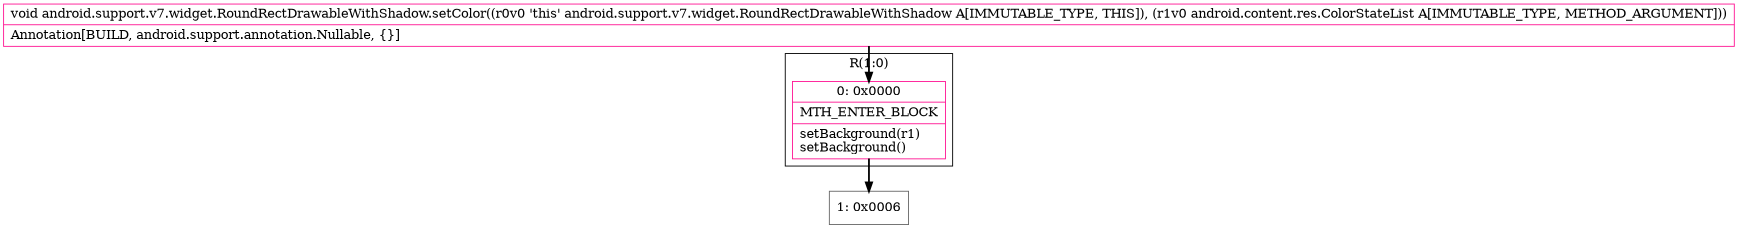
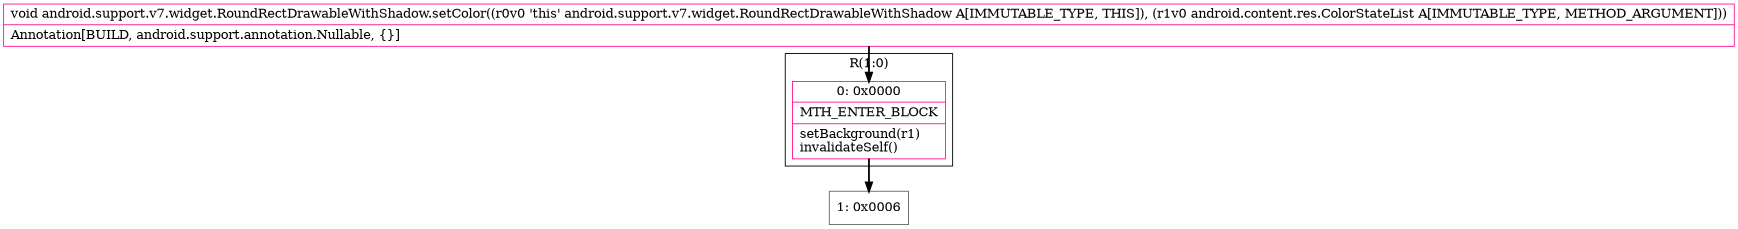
(853, 148) -> (849, 148)
